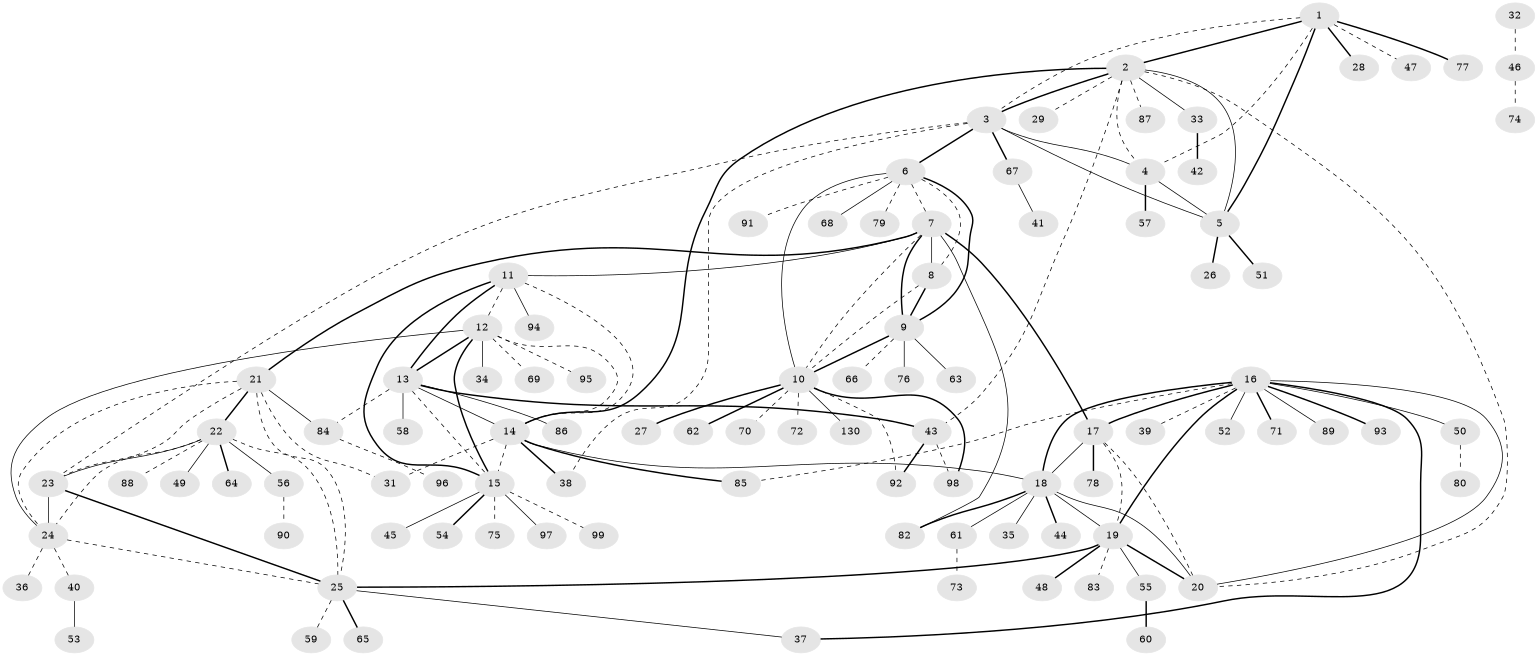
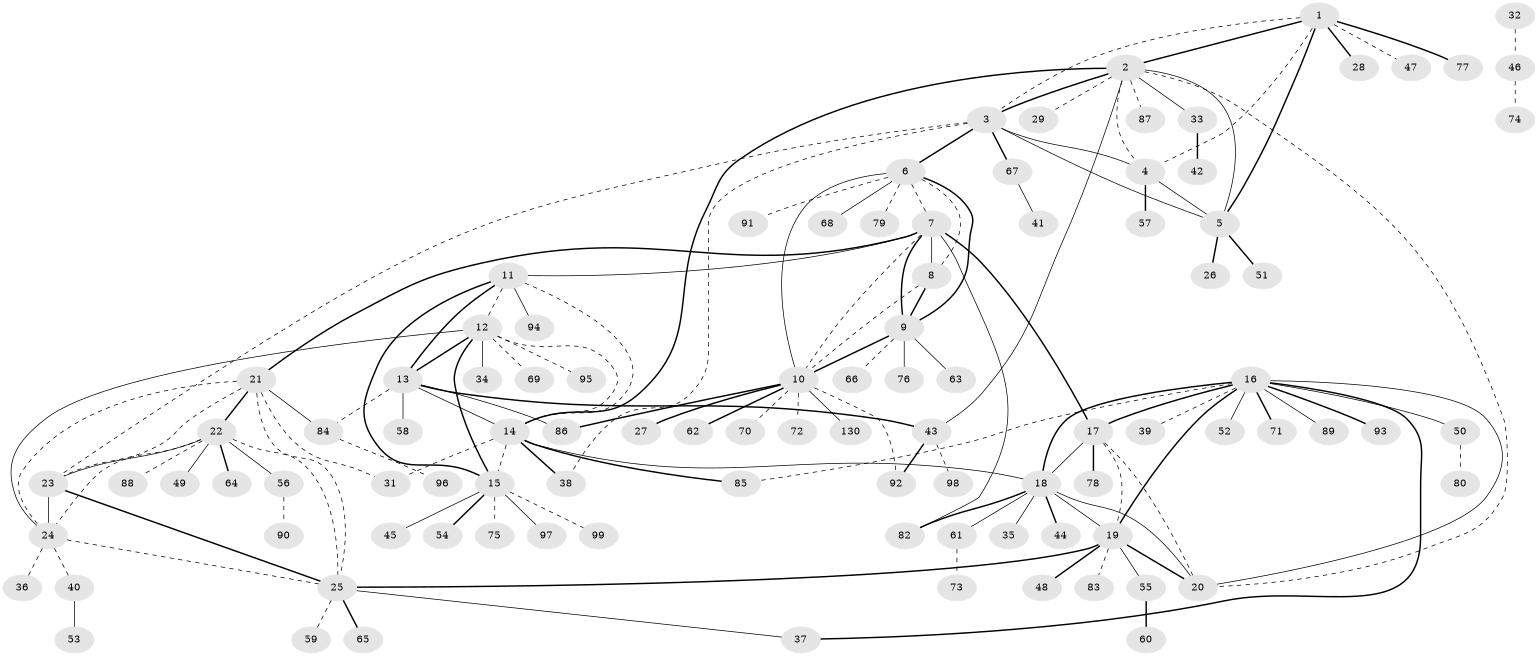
(1053, 264) -> (1053, 264)
(916, 396) -> (700, 401)
(449, 432) -> none
